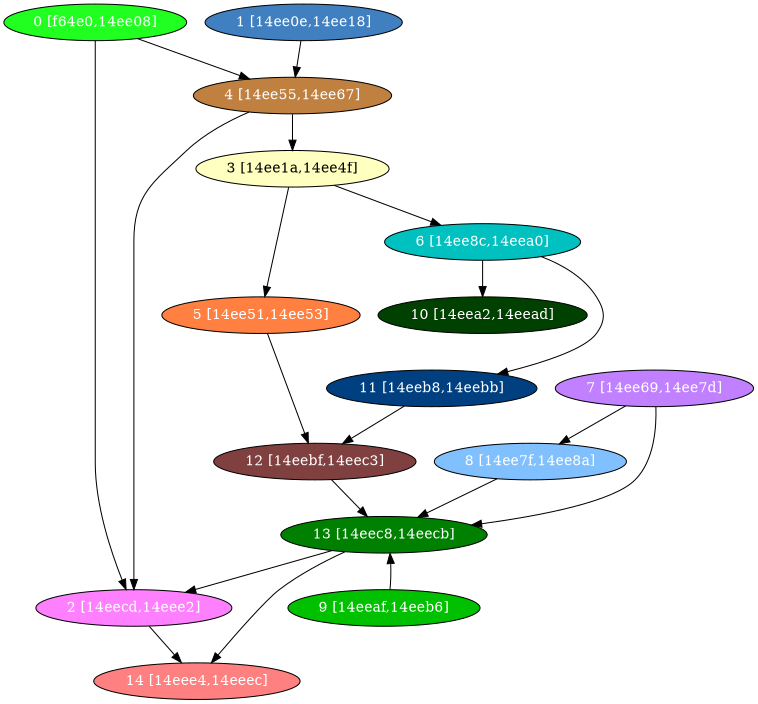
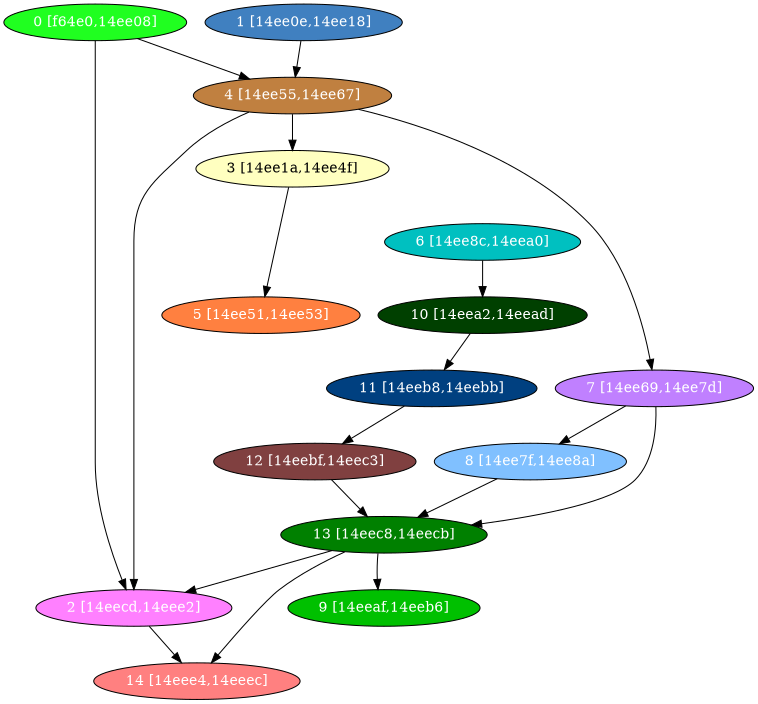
none -> (547, 189)
(383, 204) -> none
(600, 329) -> (460, 347)
(286, 384) -> none
(391, 577) -> (377, 566)
